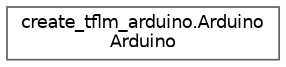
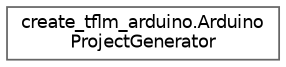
(143, 33) -> (143, 33)
